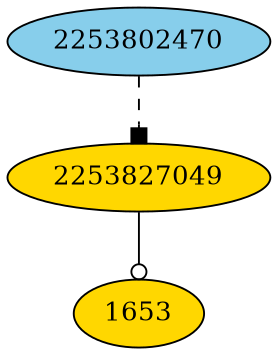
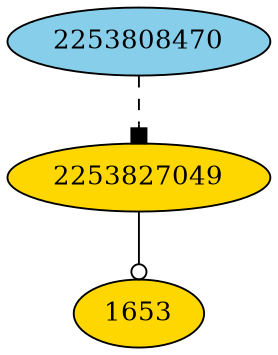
(139, 42) -> (139, 42)
